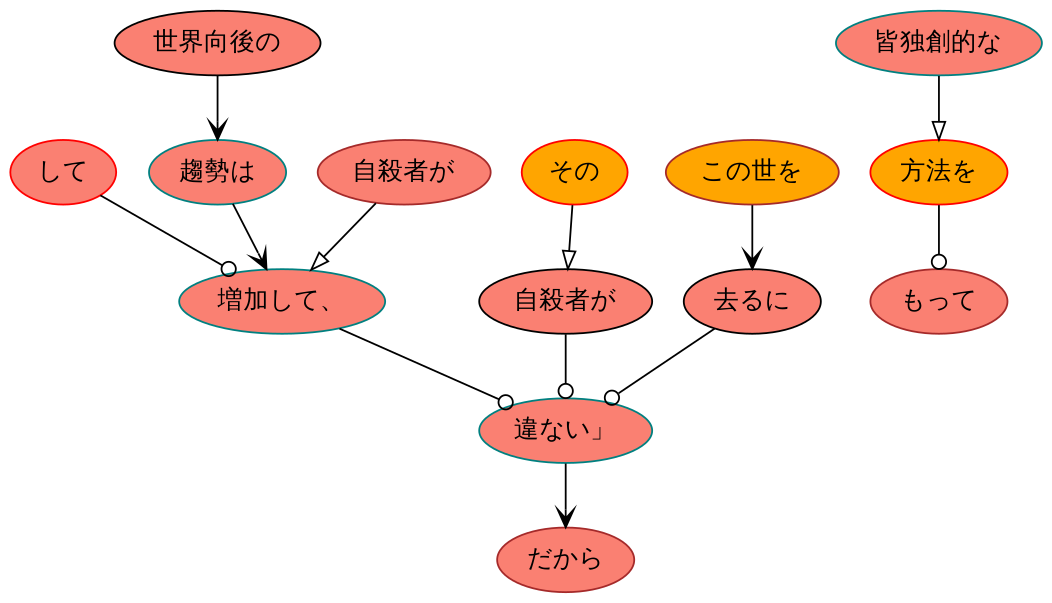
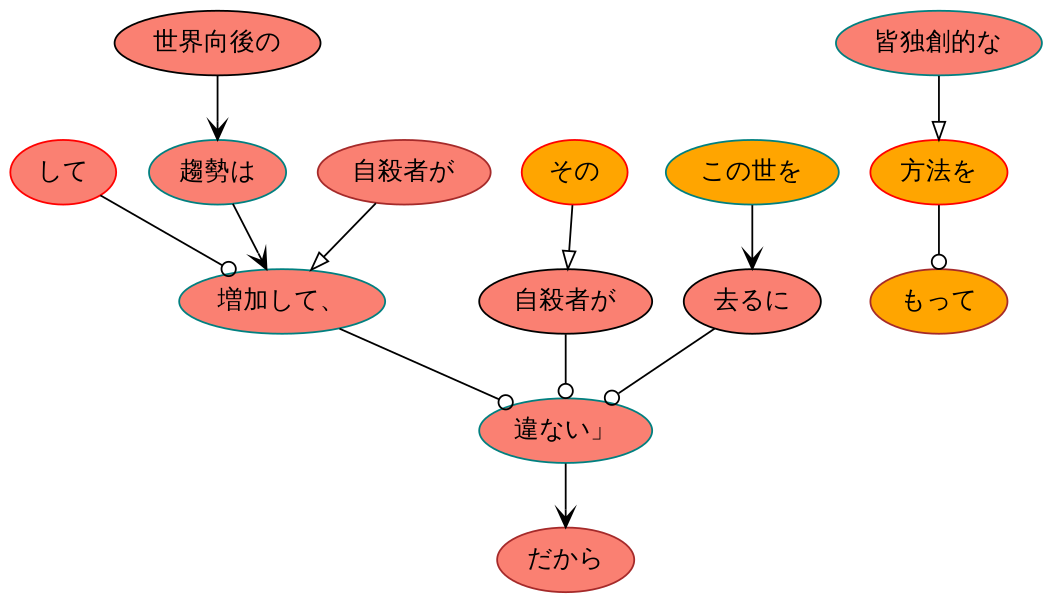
(752, 172) -> (752, 172)
(939, 301) -> (939, 301)
